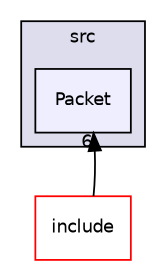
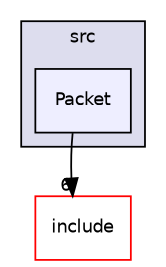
(95, 173) -> (71, 158)
